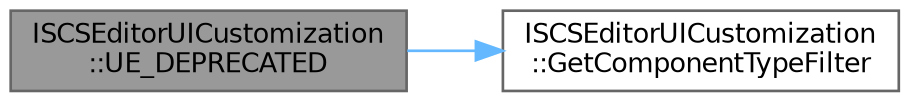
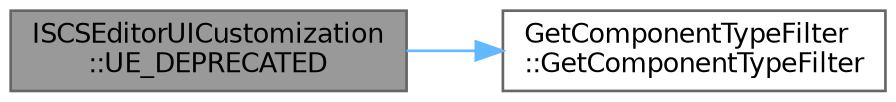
(701, 51) -> (694, 51)
